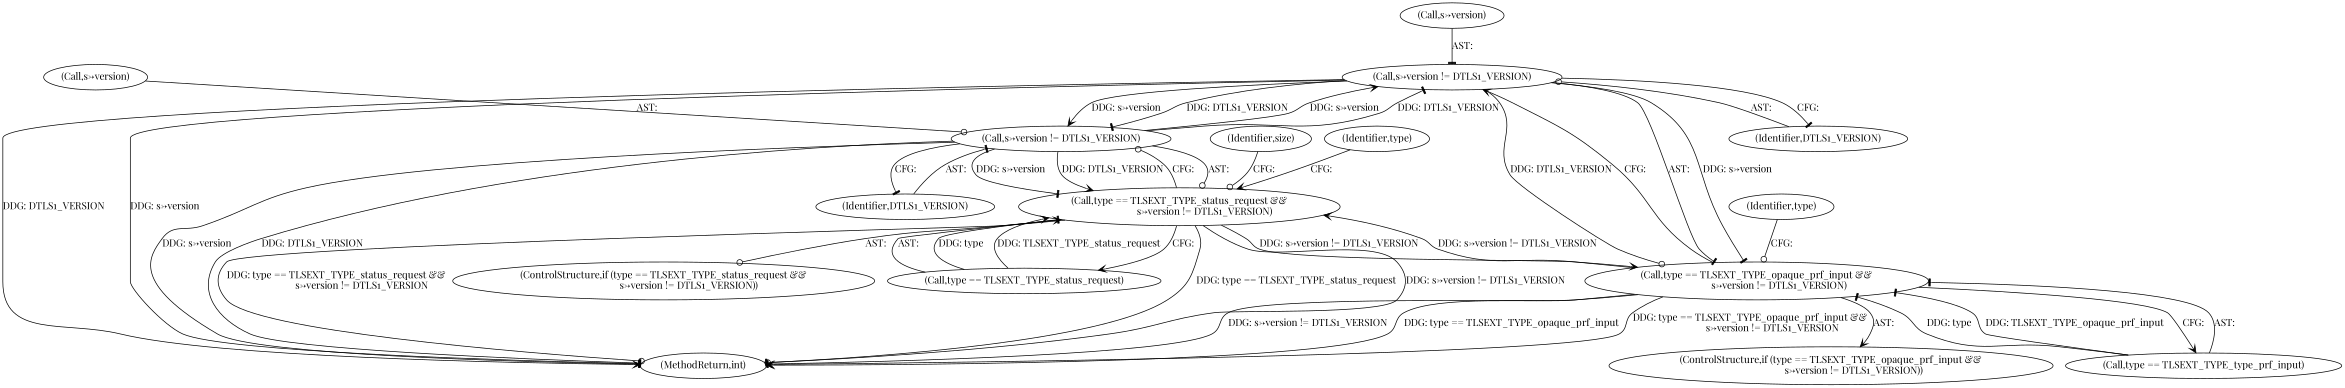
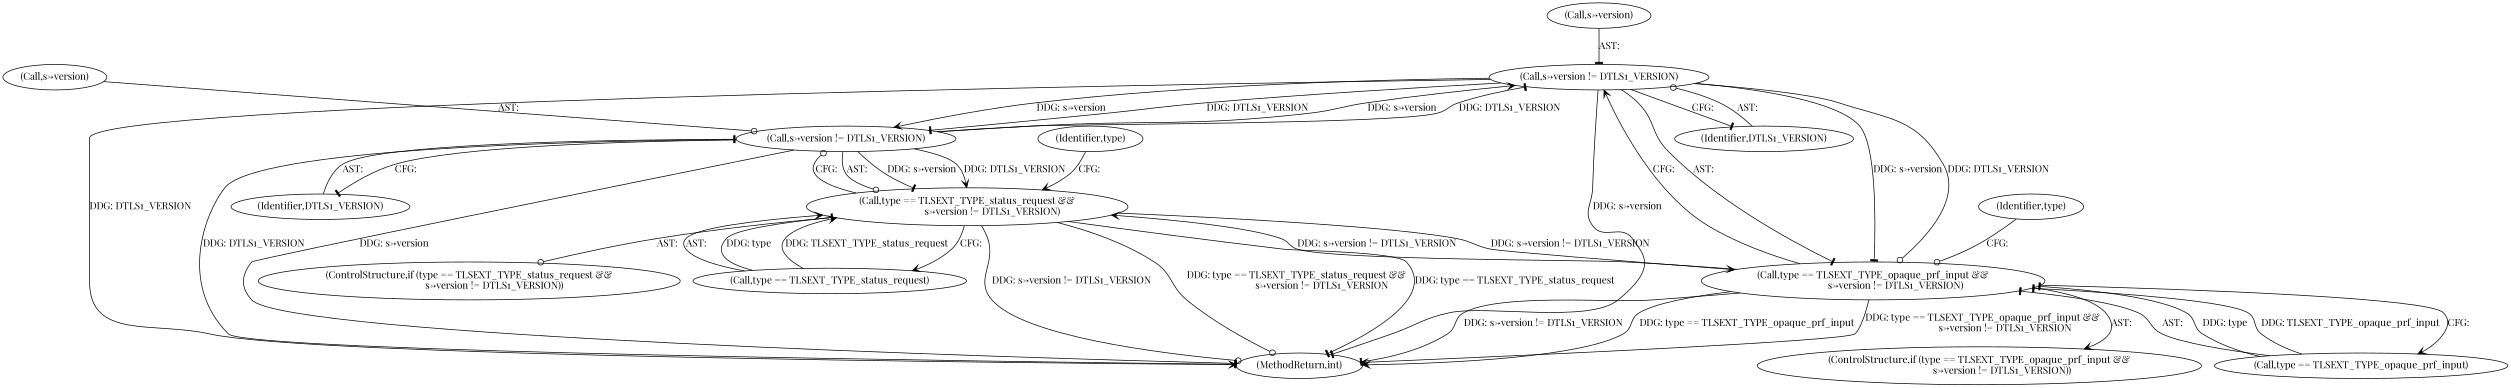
(1261, 139) -> none
(2204, 366) -> (2361, 366)
